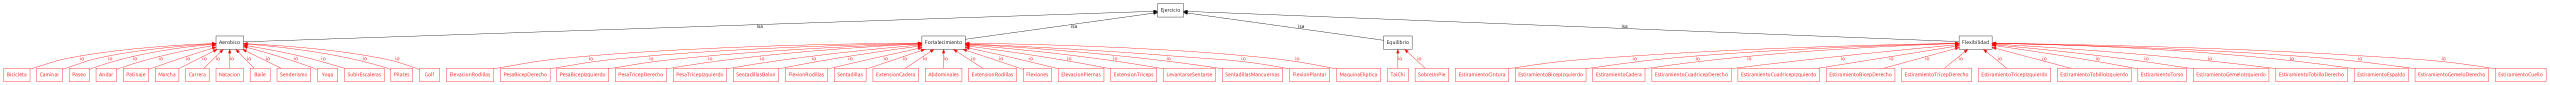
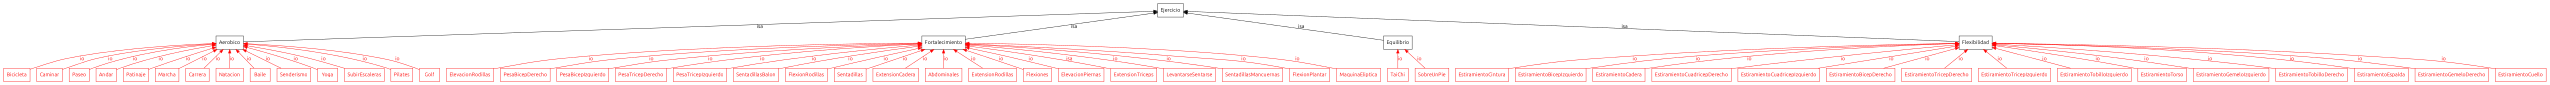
(1069, 59) -> (1069, 59)
